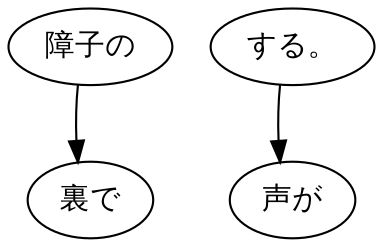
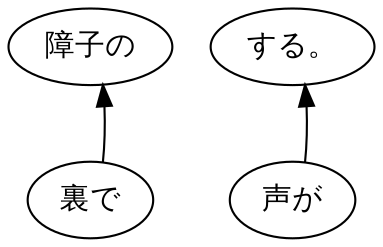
(76, 113) -> (105, 134)
(278, 113) -> (307, 134)
